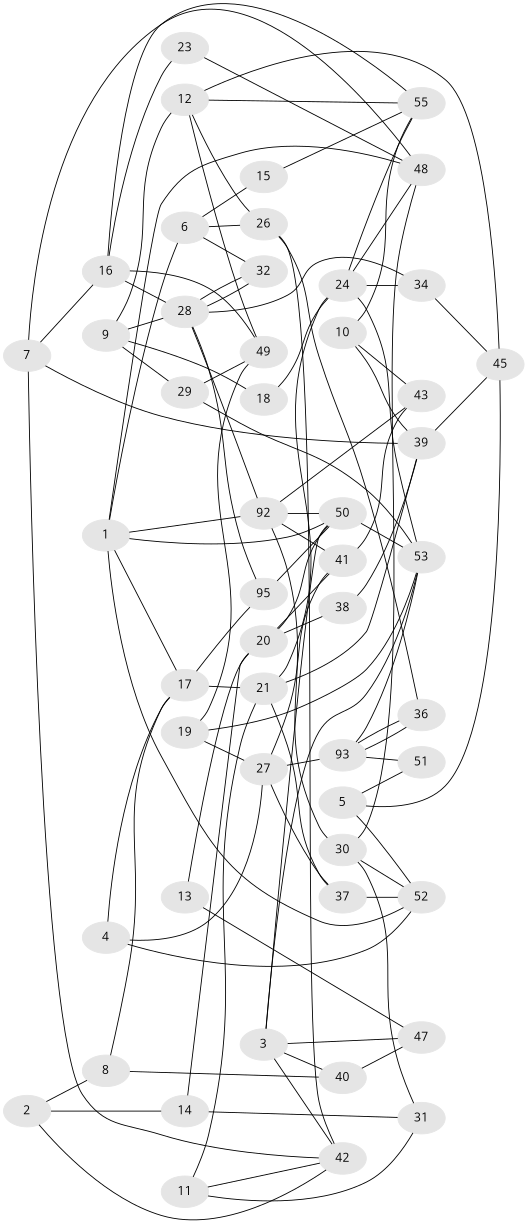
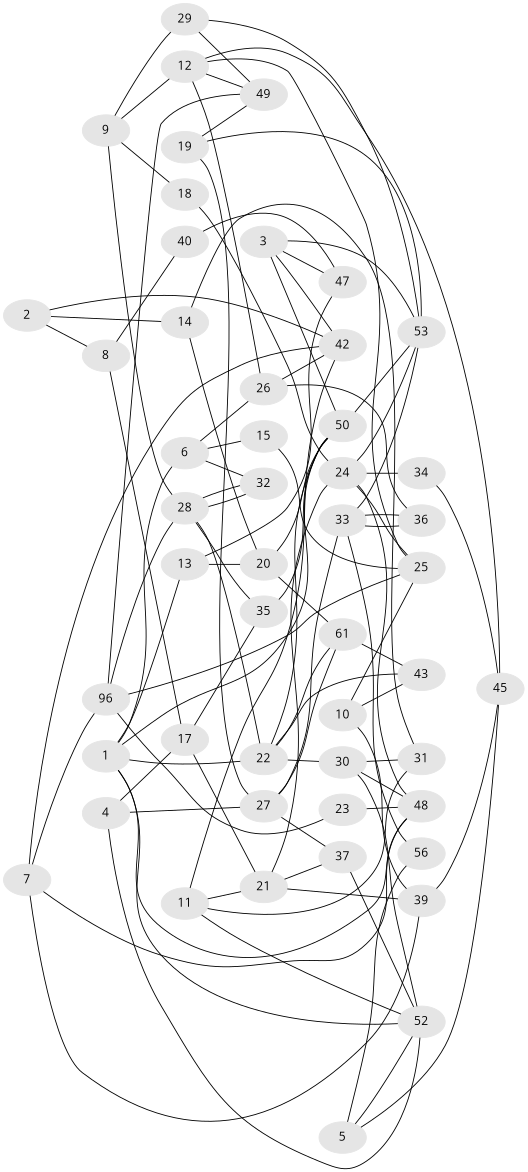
(422, 103) -> (422, 568)
(308, 270) -> none
(106, 272) -> (106, 699)
(264, 513) -> (264, 759)
(343, 561) -> (343, 635)
(264, 594) -> (264, 612)
(343, 608) -> none
(145, 610) -> (153, 663)
(343, 755) -> (343, 521)
(422, 762) -> (422, 854)
none -> (299, 969)
(303, 1061) -> none
